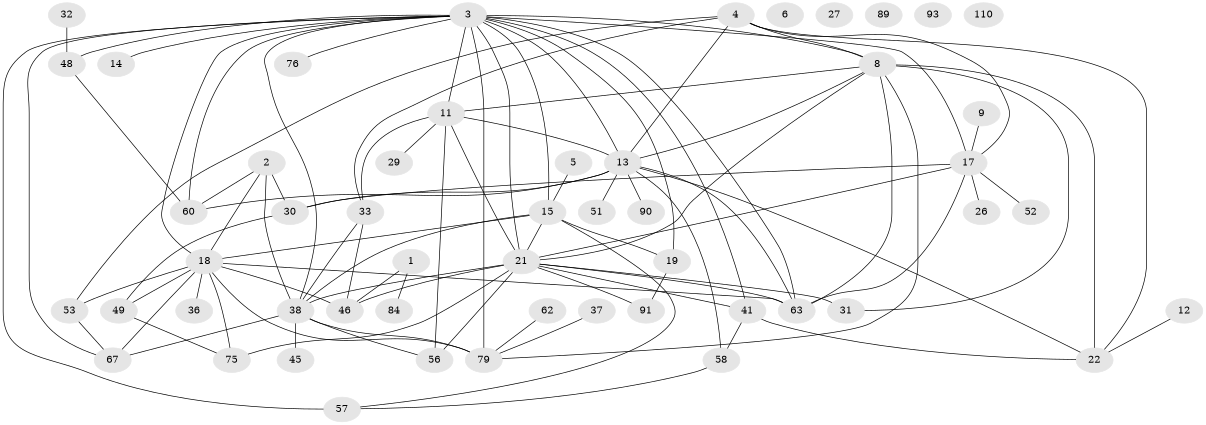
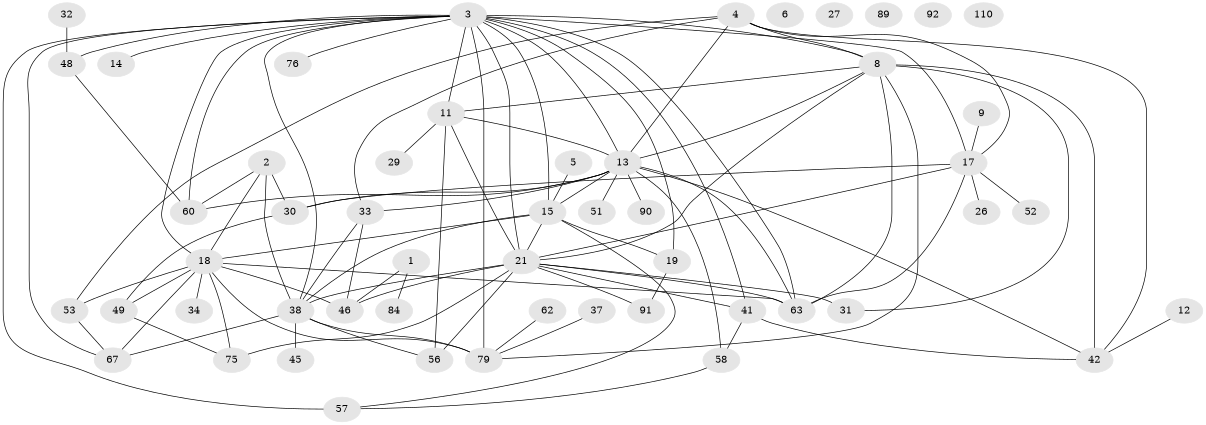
(933, 15) -> (933, 15)
(375, 144) -> (498, 198)
none -> (585, 188)
(194, 311) -> (194, 311)
(1095, 360) -> (1095, 360)
